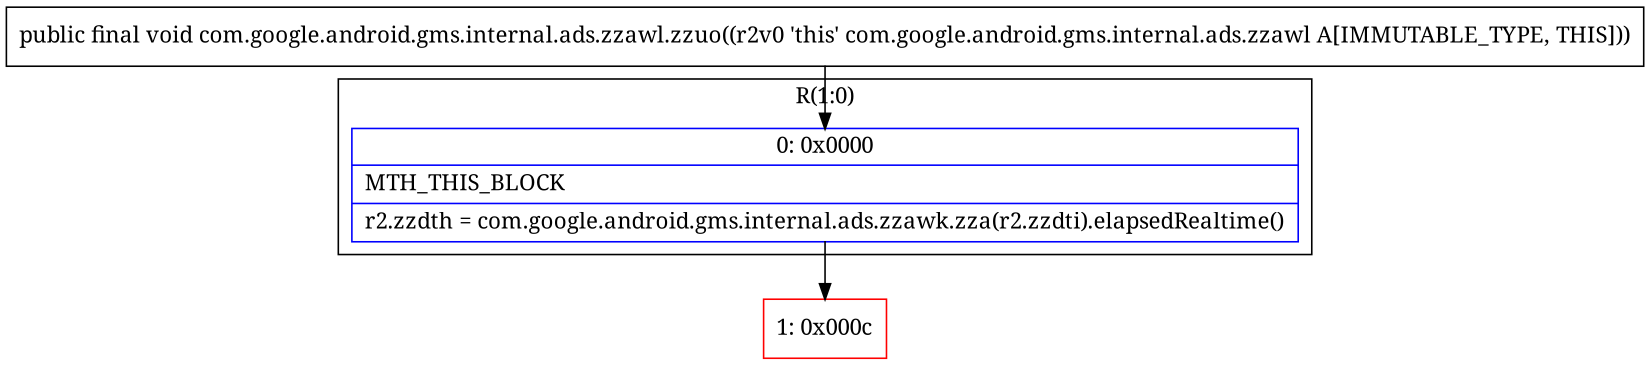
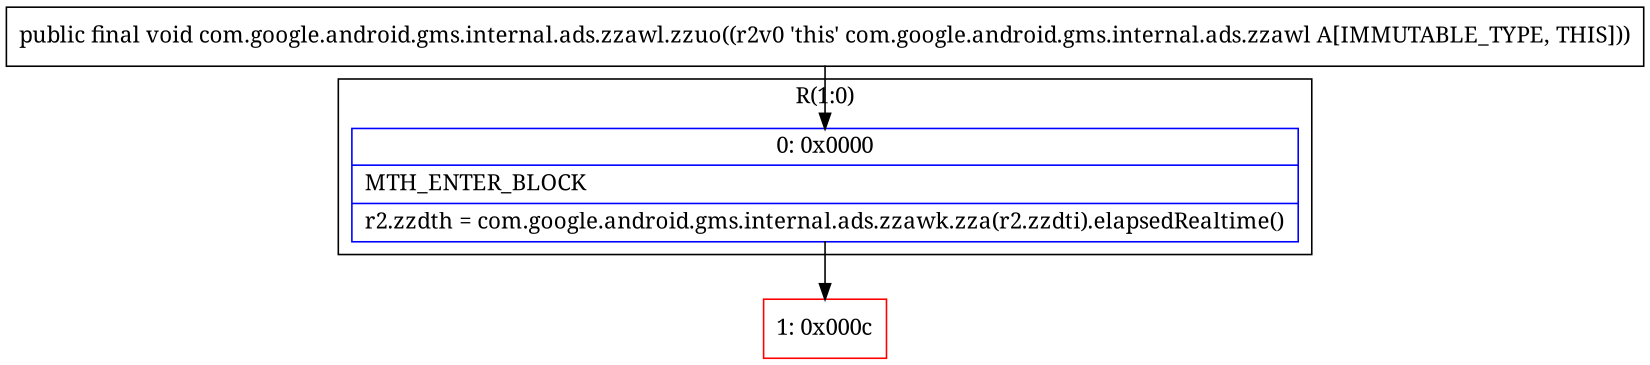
(465, 184) -> (476, 184)
